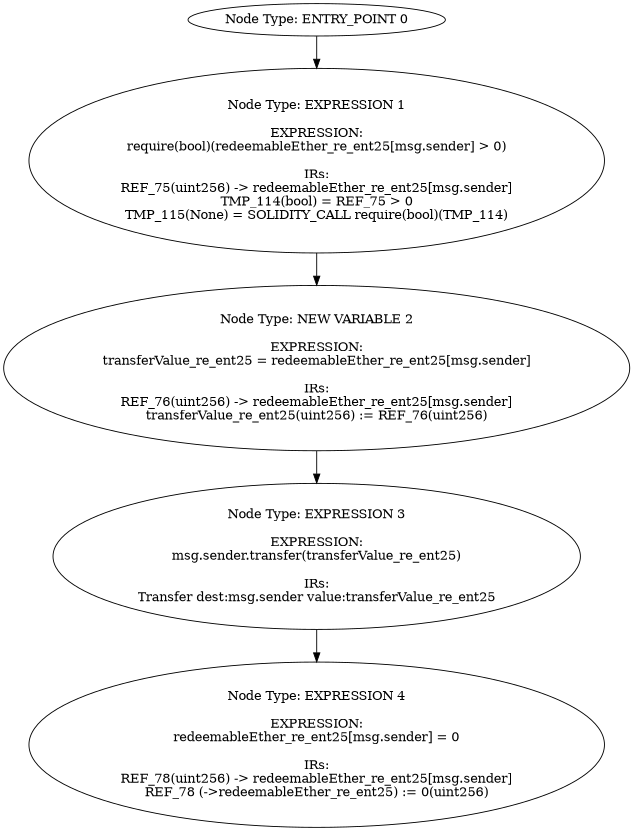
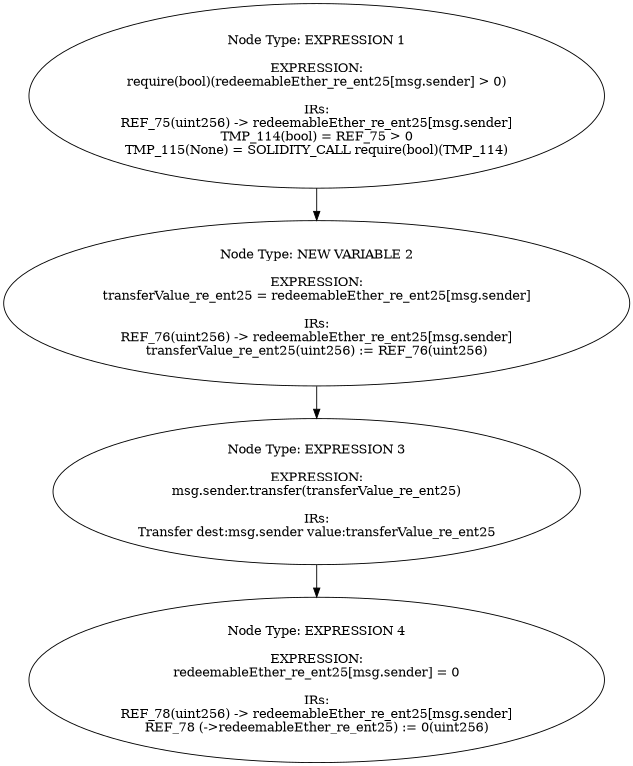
(317, 20) -> none
